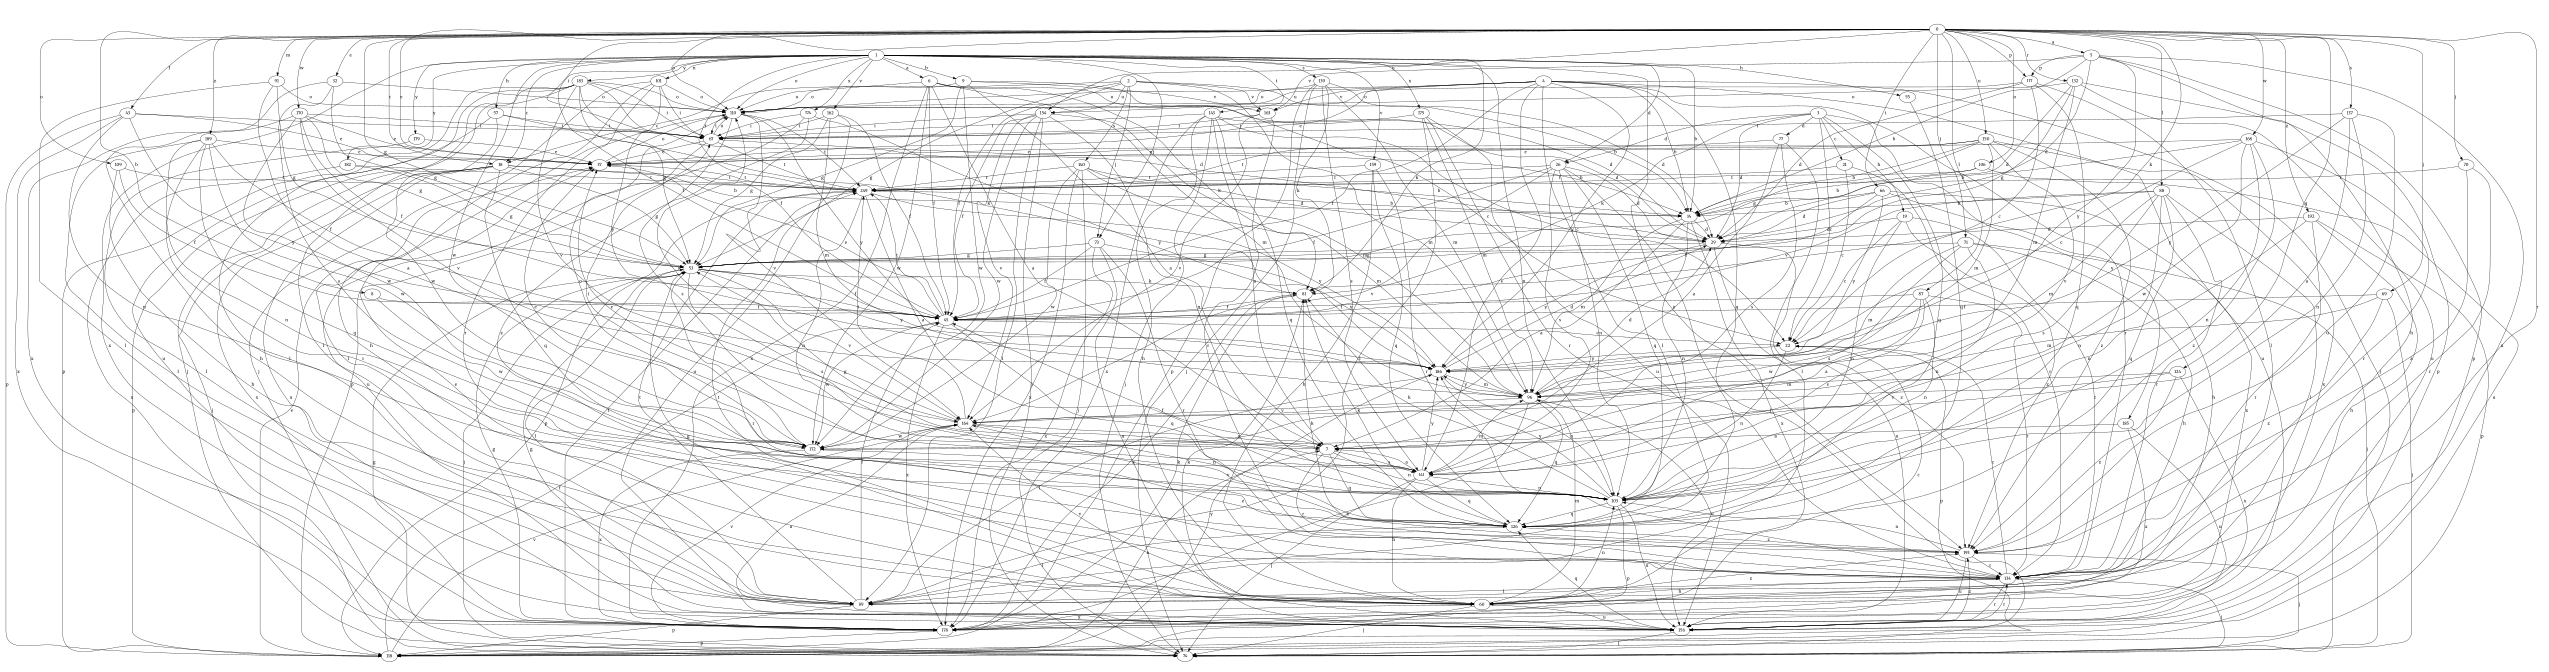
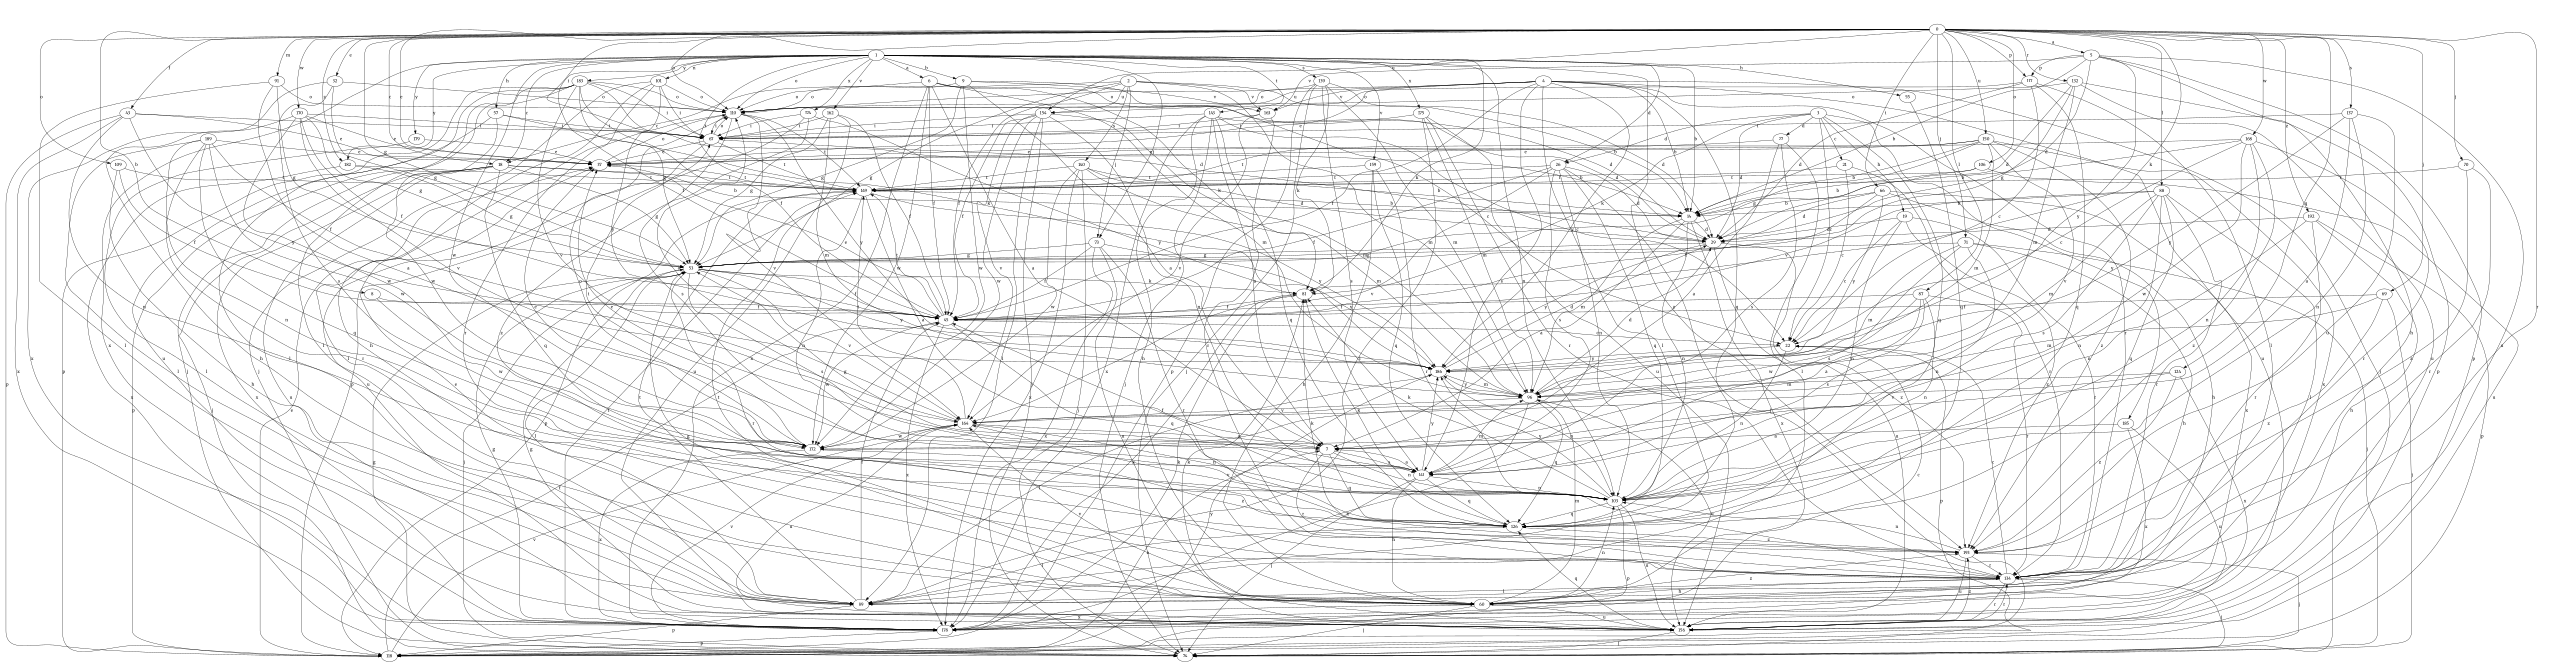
(1027, 32) -> (1074, 32)
(864, 191) -> (864, 191)
